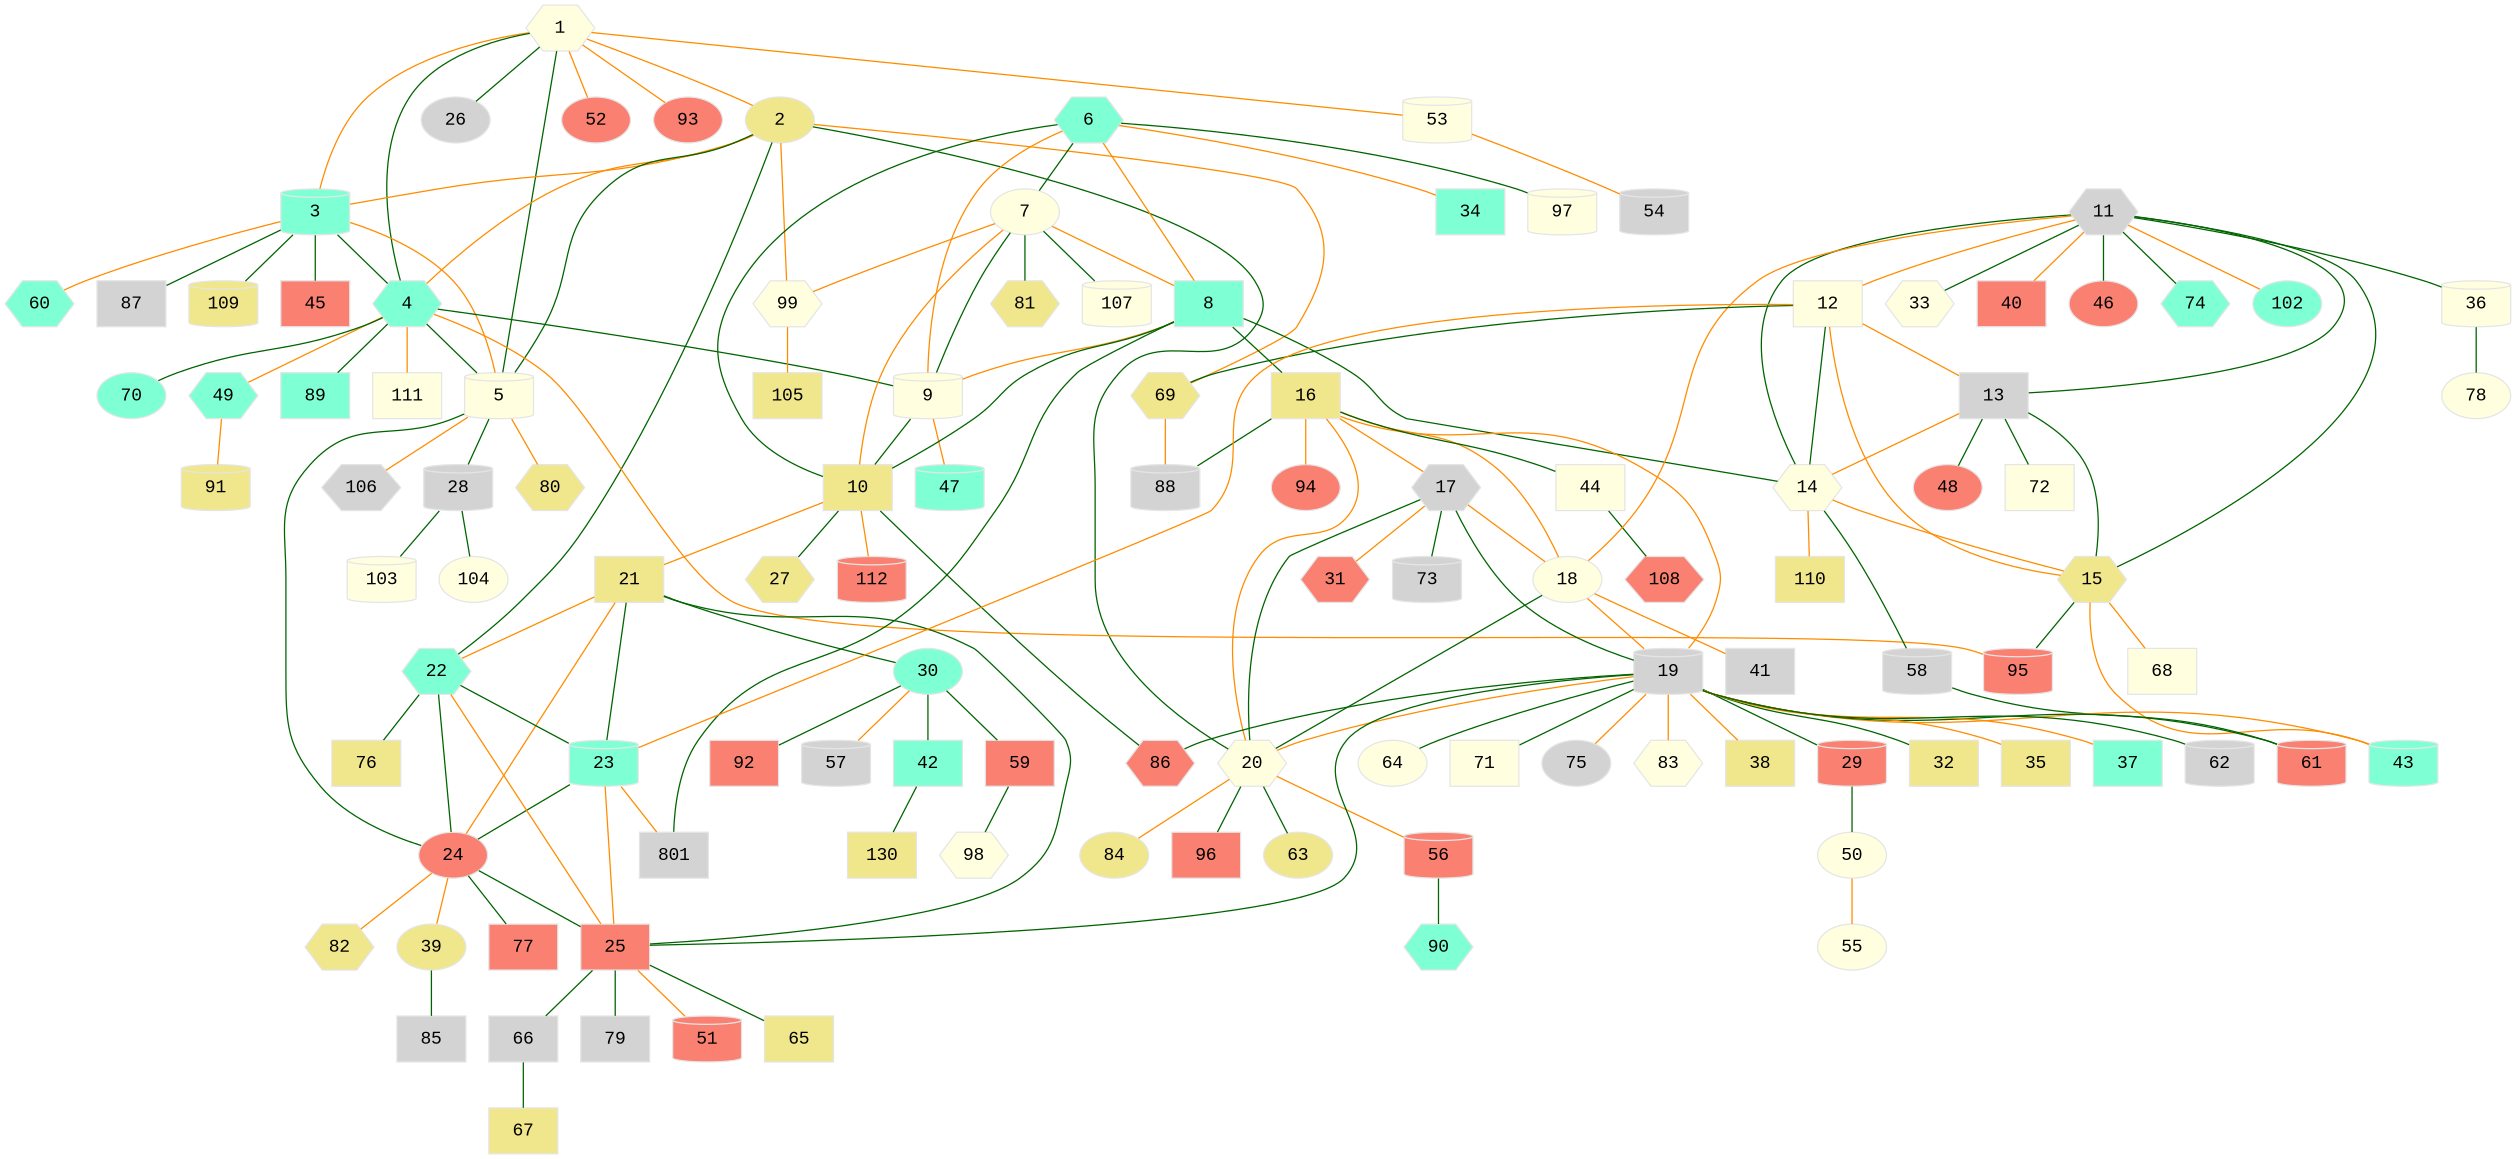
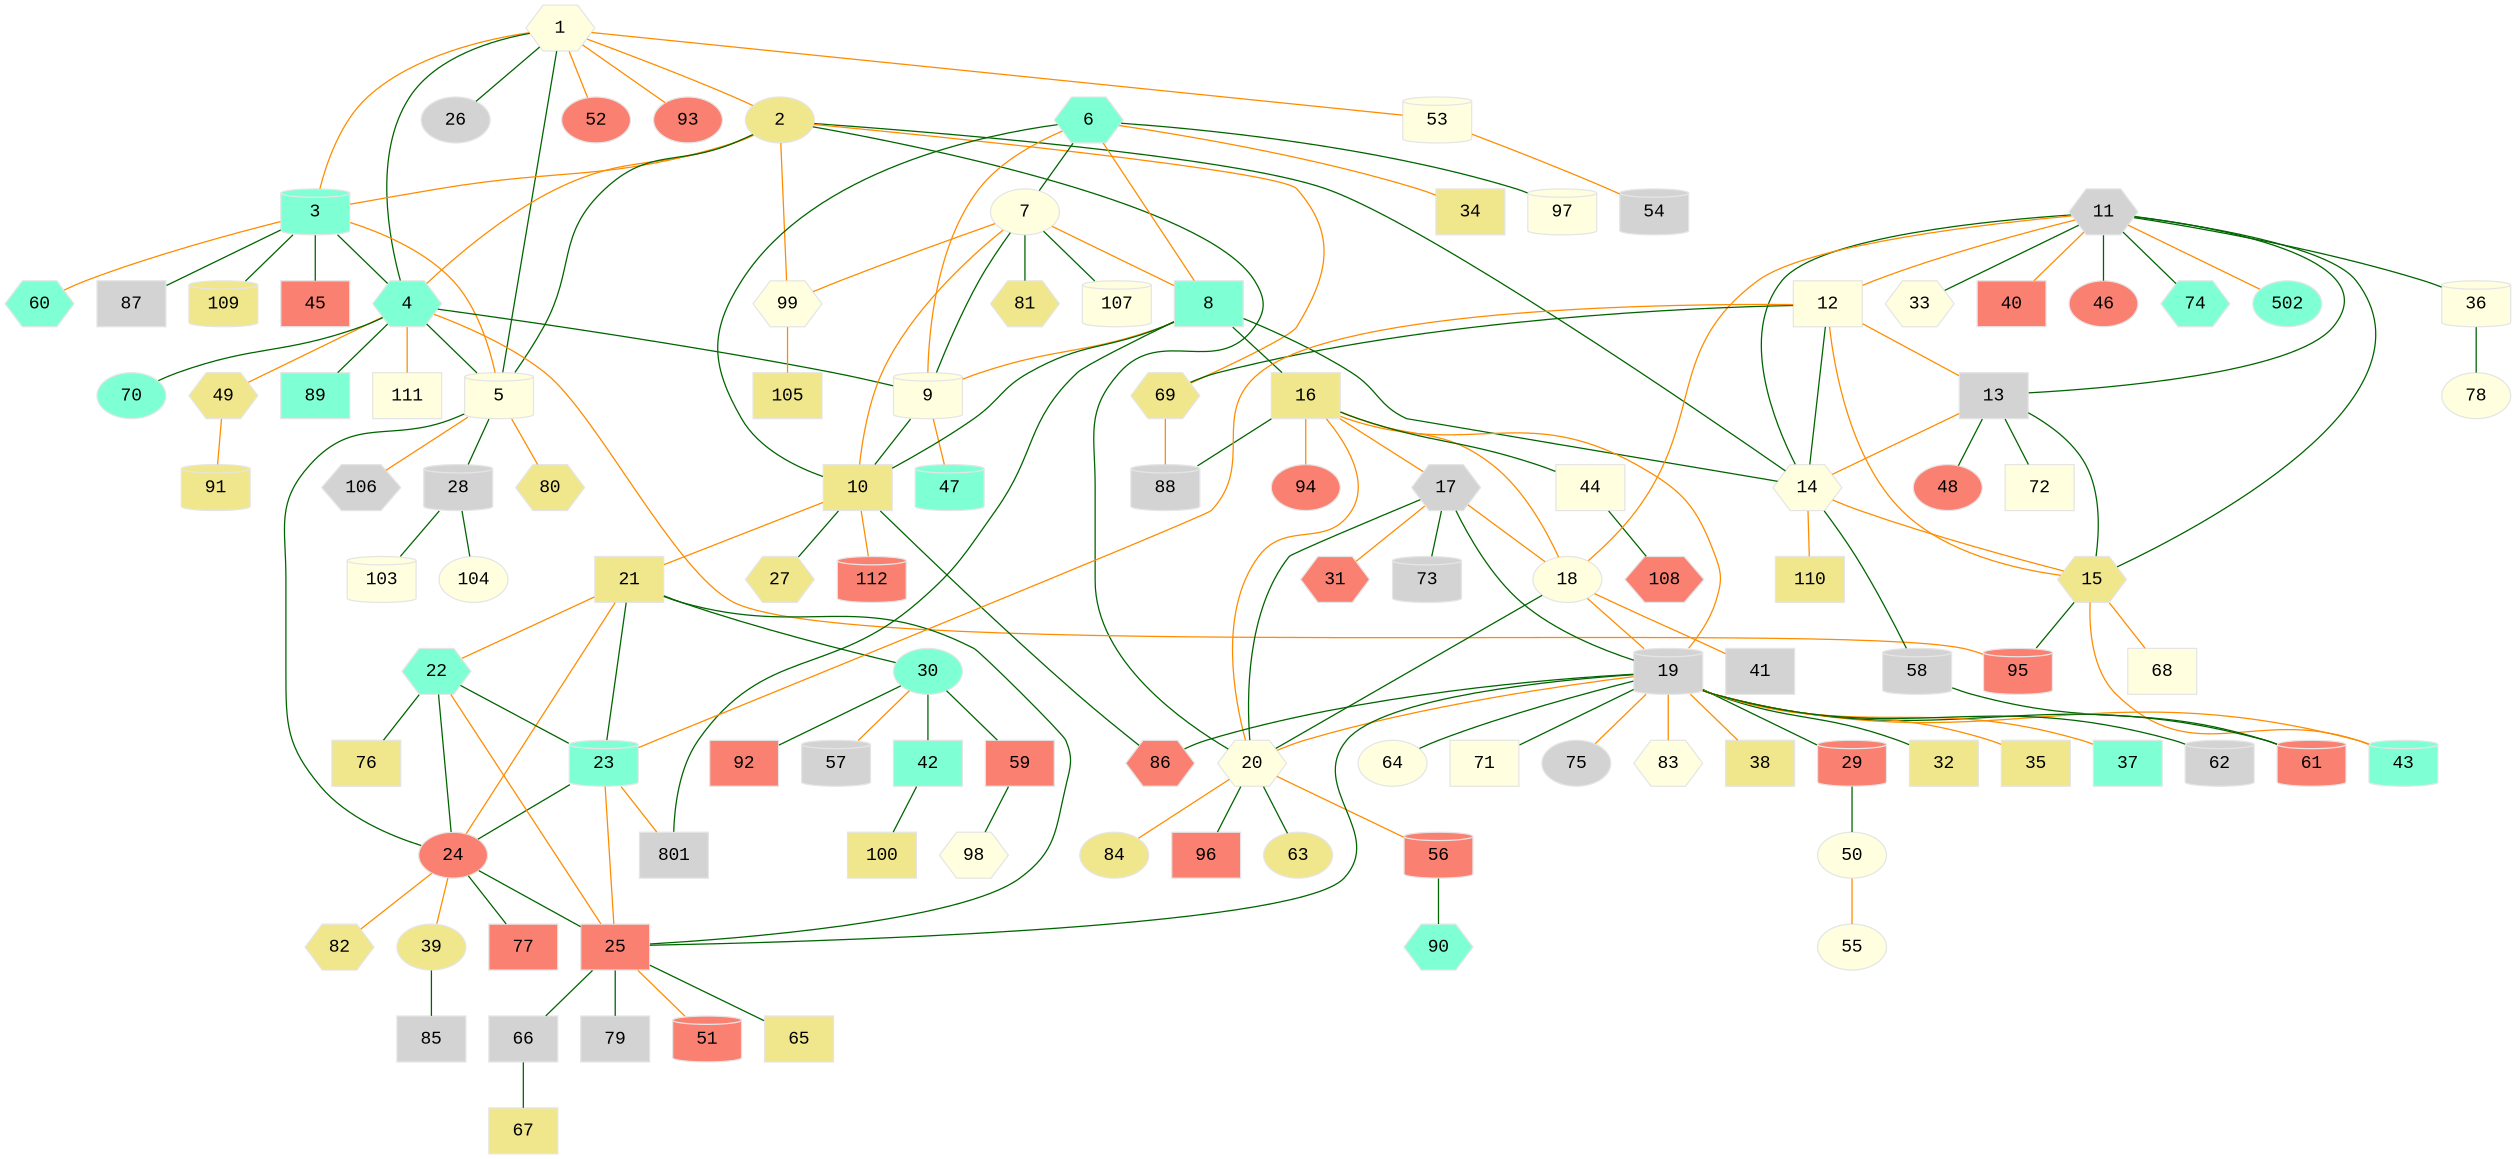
(1470, 212) -> (1470, 212)
(2287, 304) -> (2287, 304)
(223, 396) -> (223, 396)
(648, 420) -> (1337, 194)
(882, 855) -> (882, 855)
